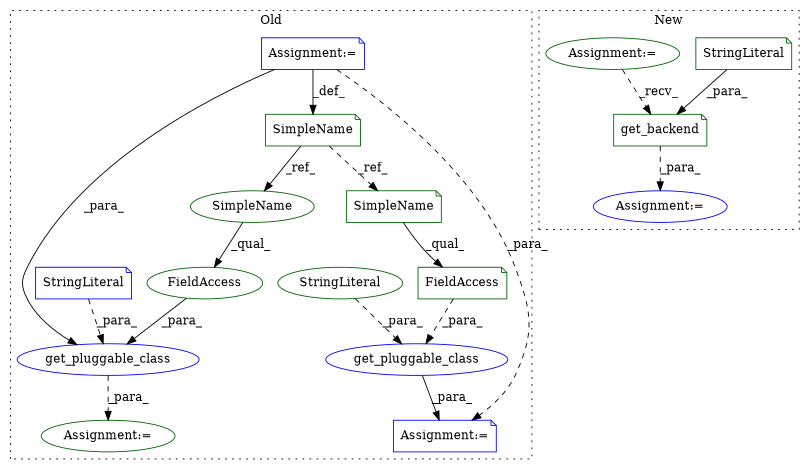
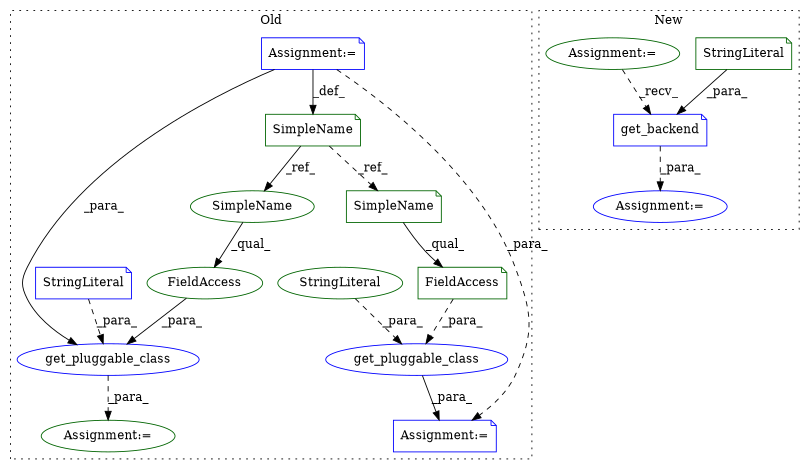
(660, 130) -> (660, 130)
